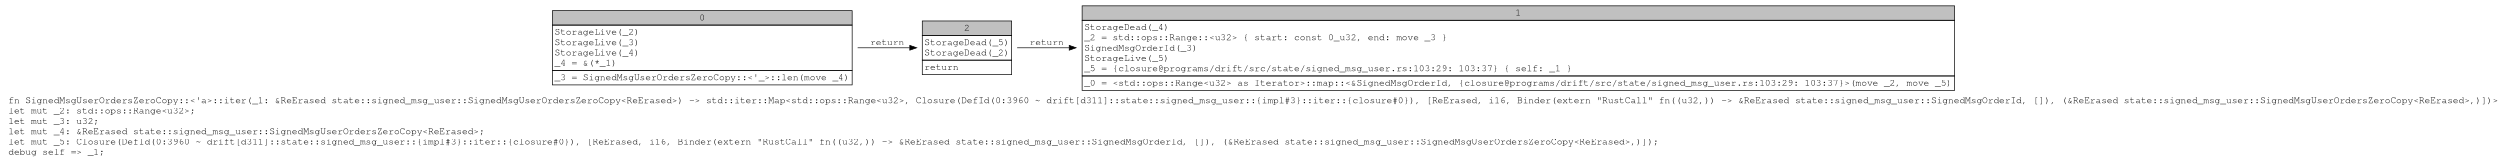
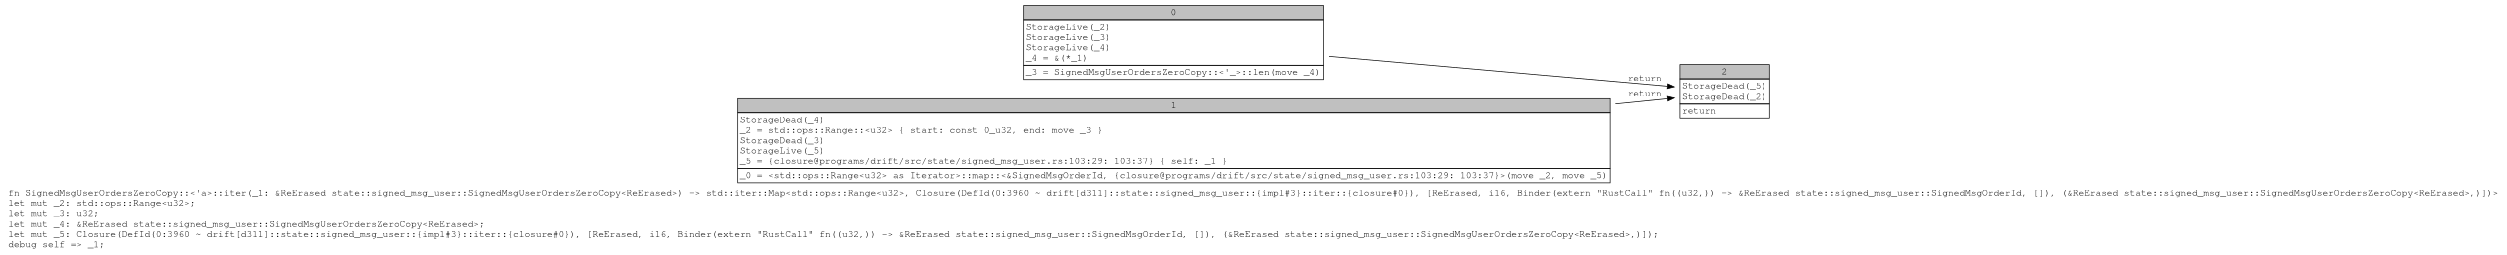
(1043, 48) -> (1641, 101)
(1141, 48) -> (782, 140)
